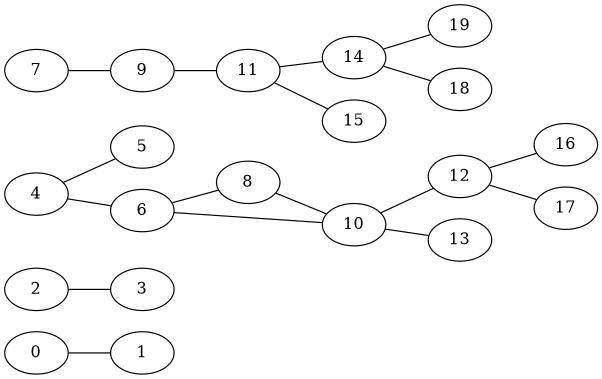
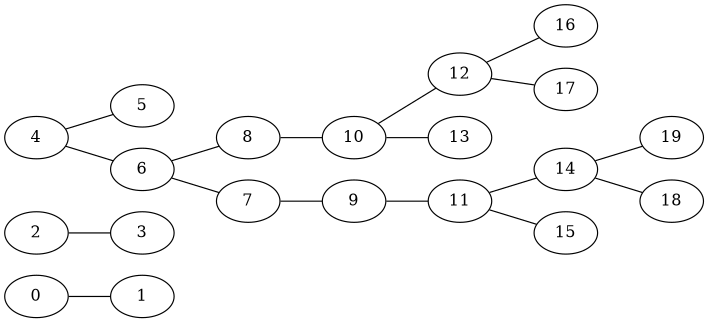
(248, 218) -> (195, 185)
